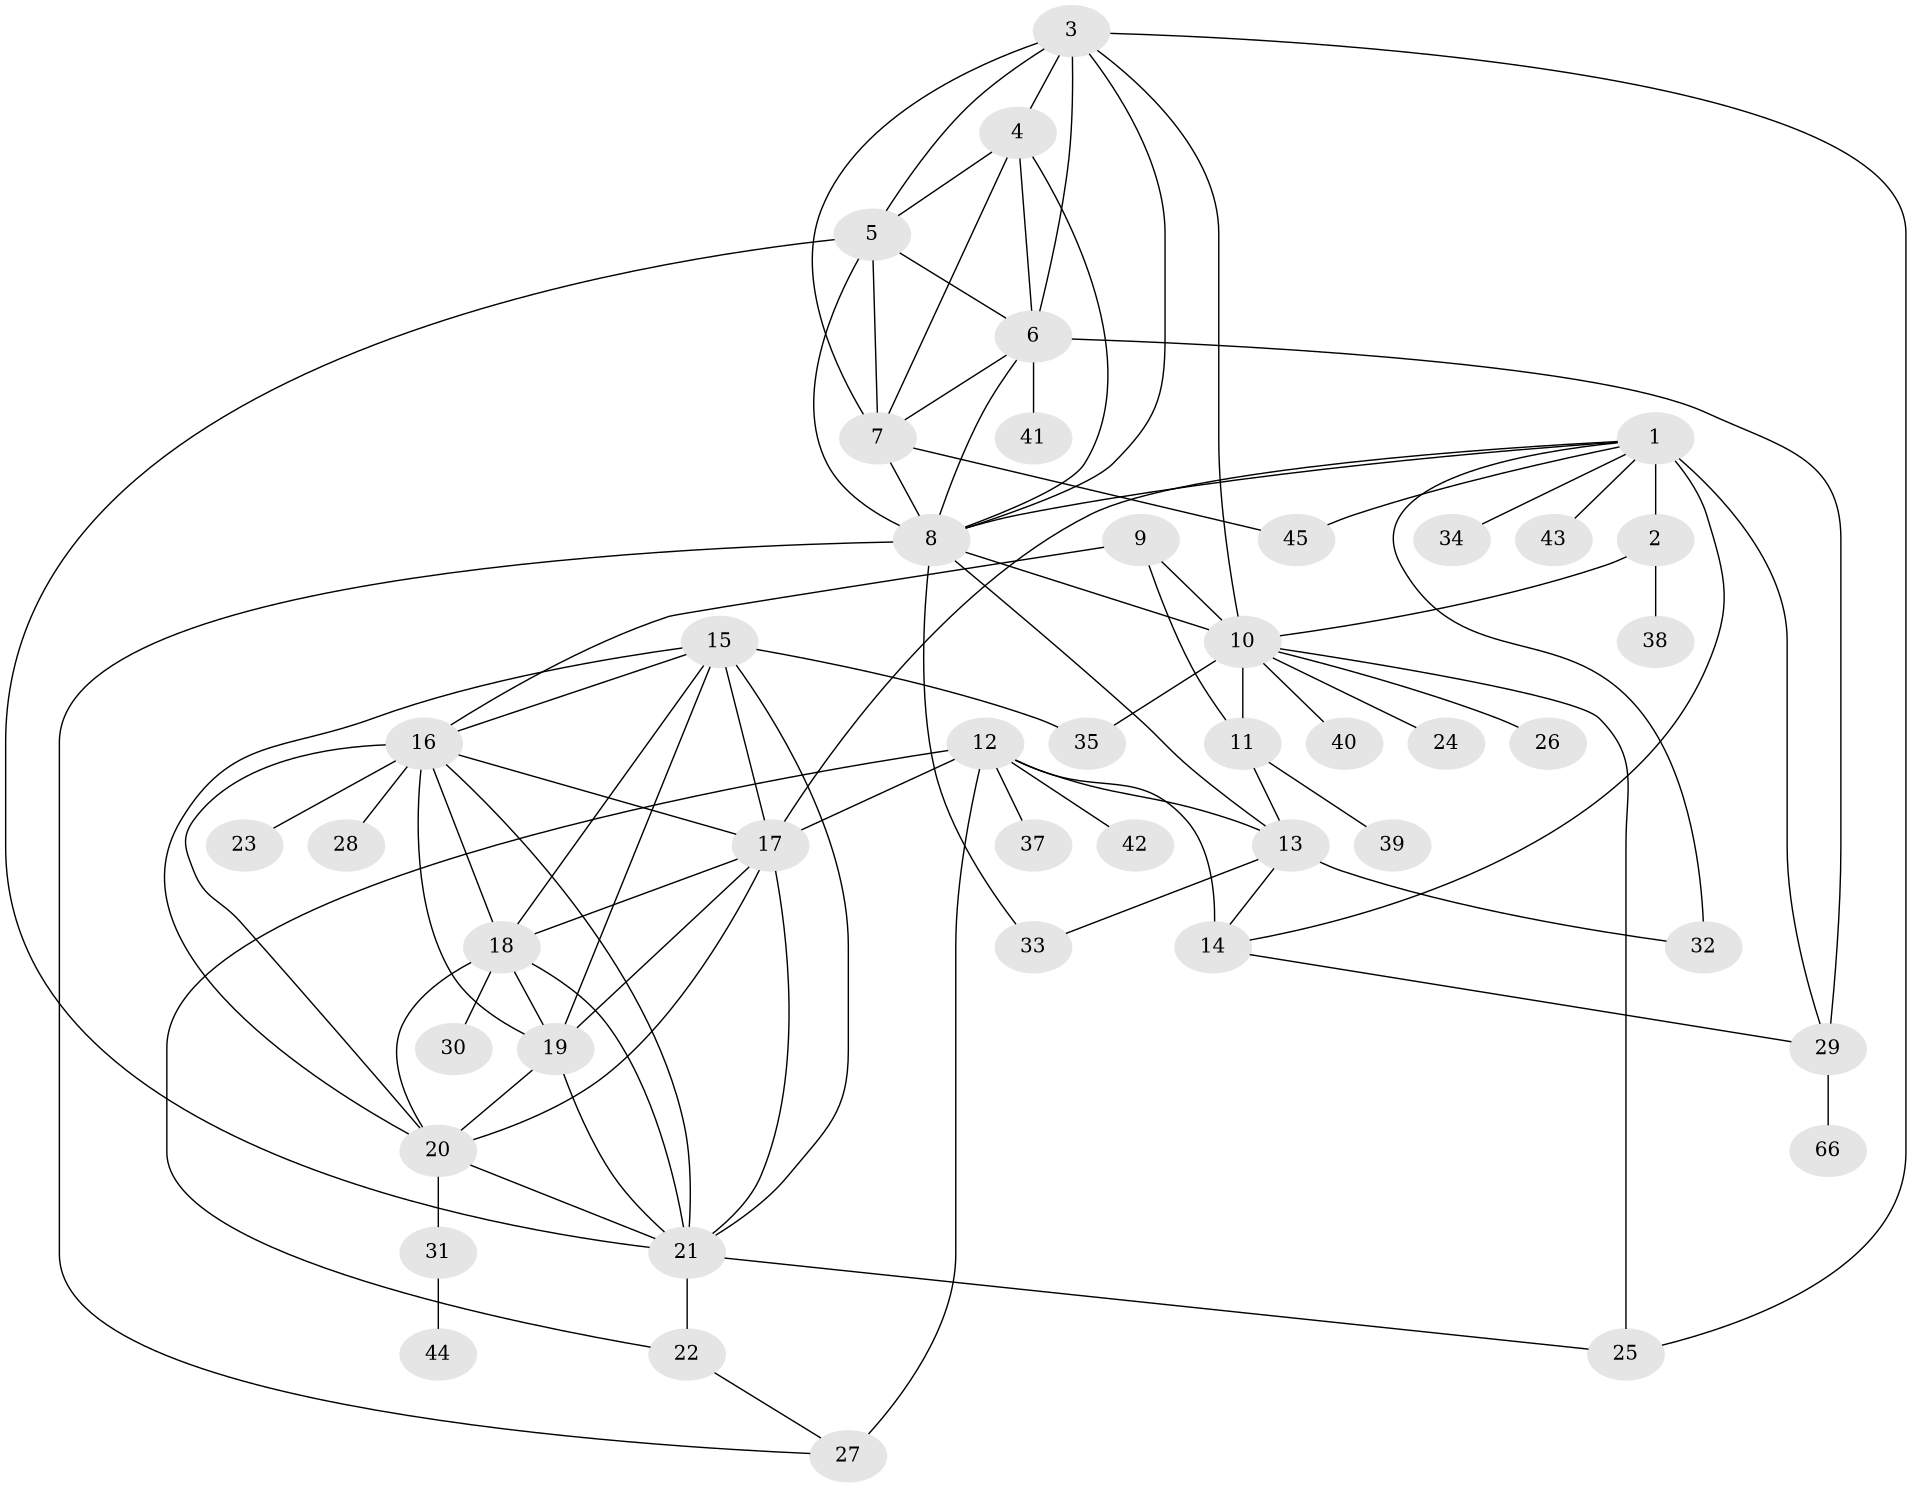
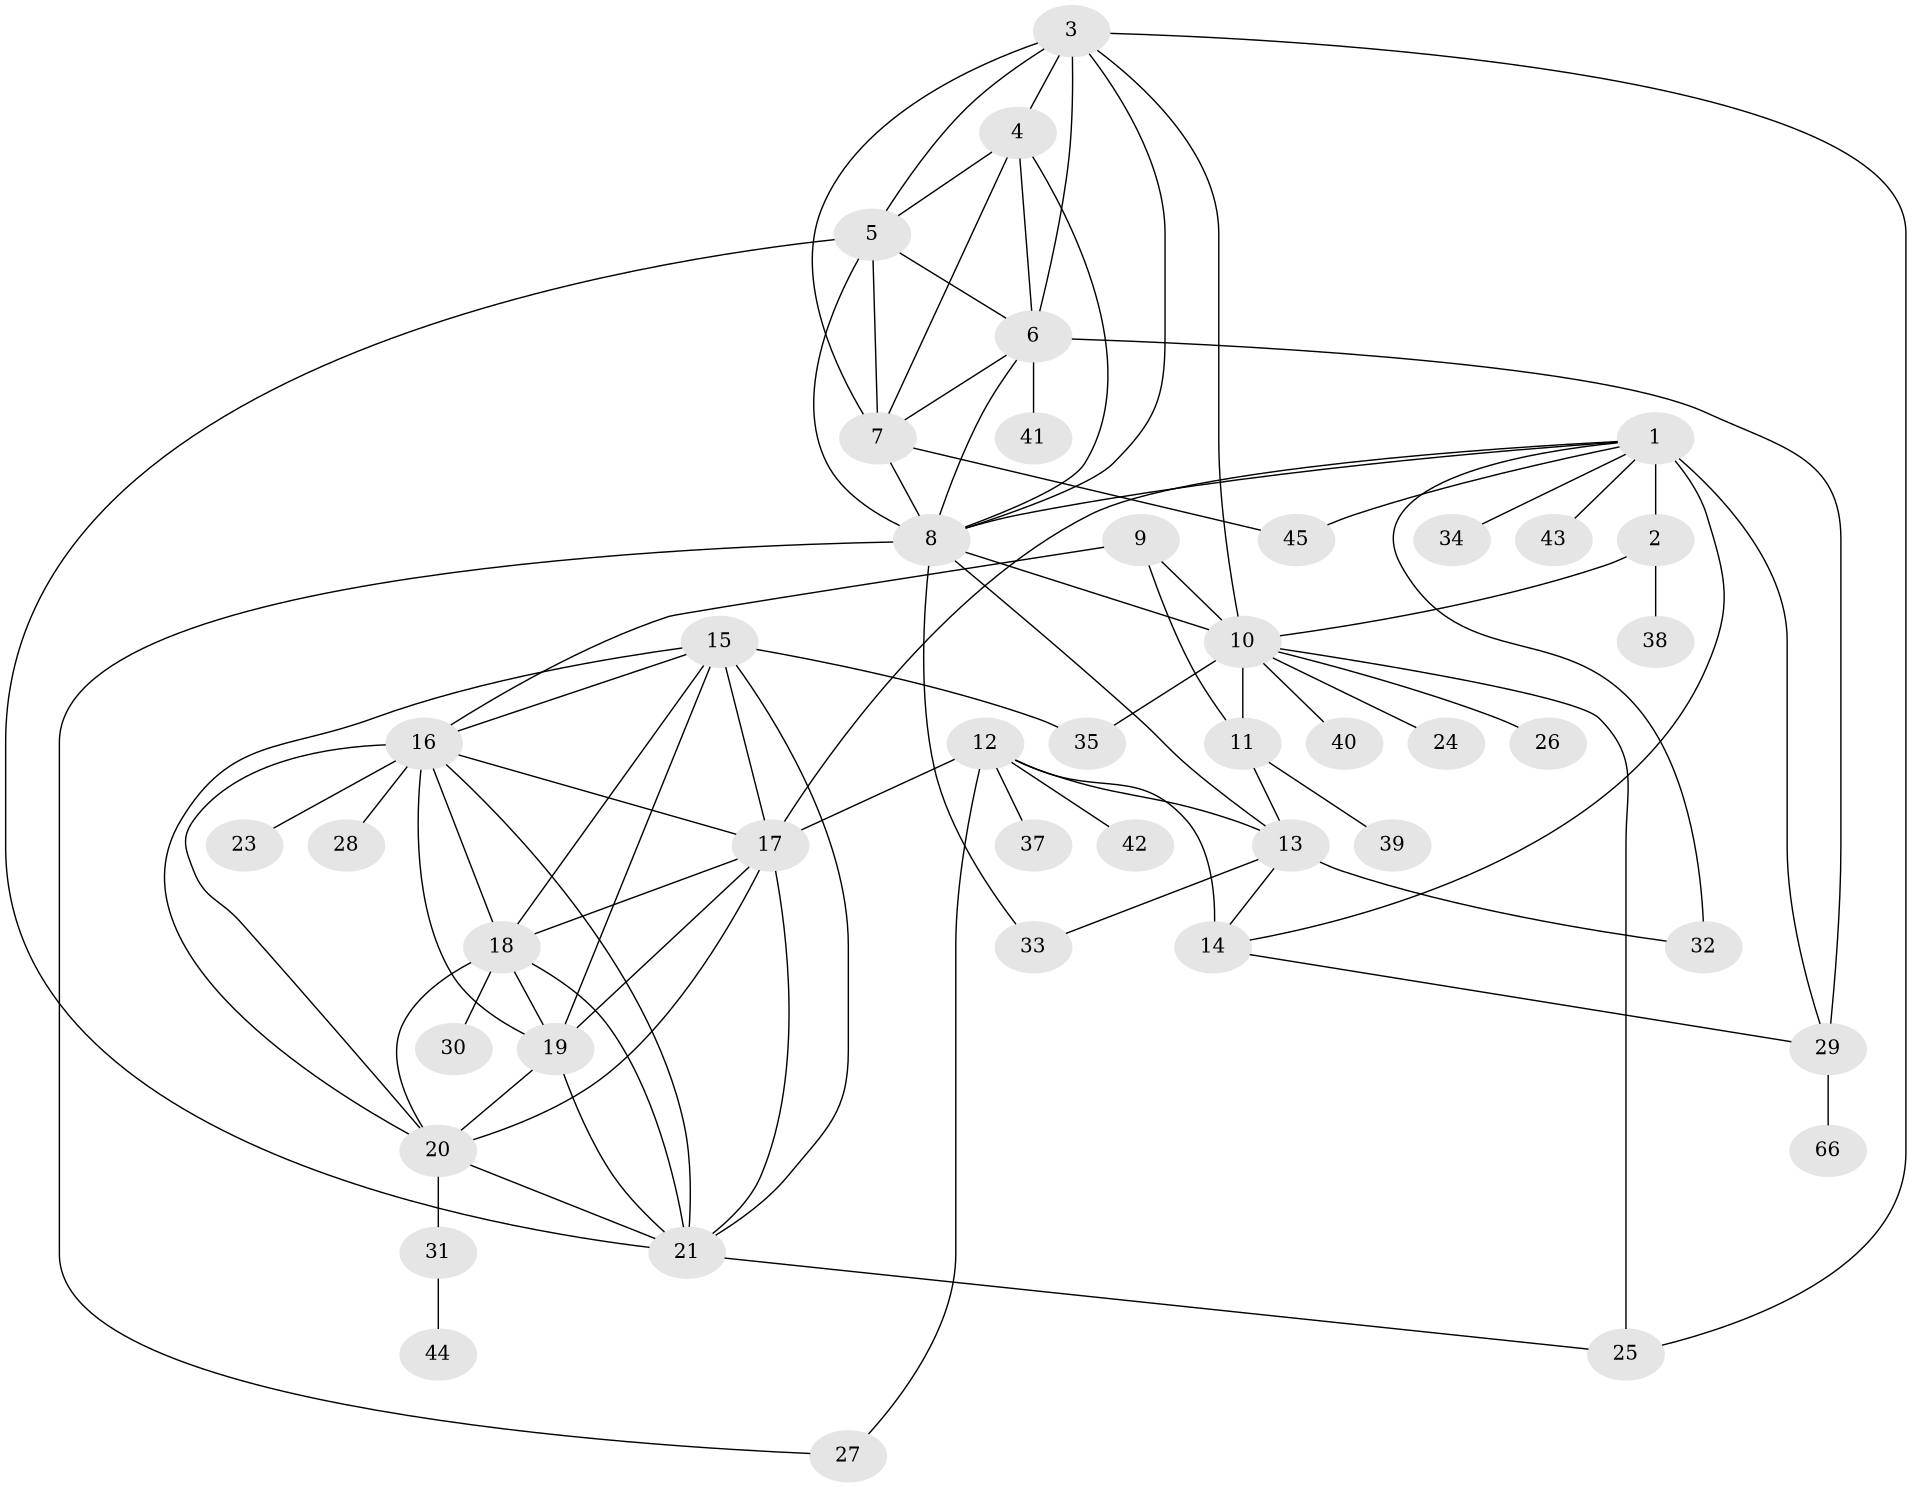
(687, 1355) -> none
